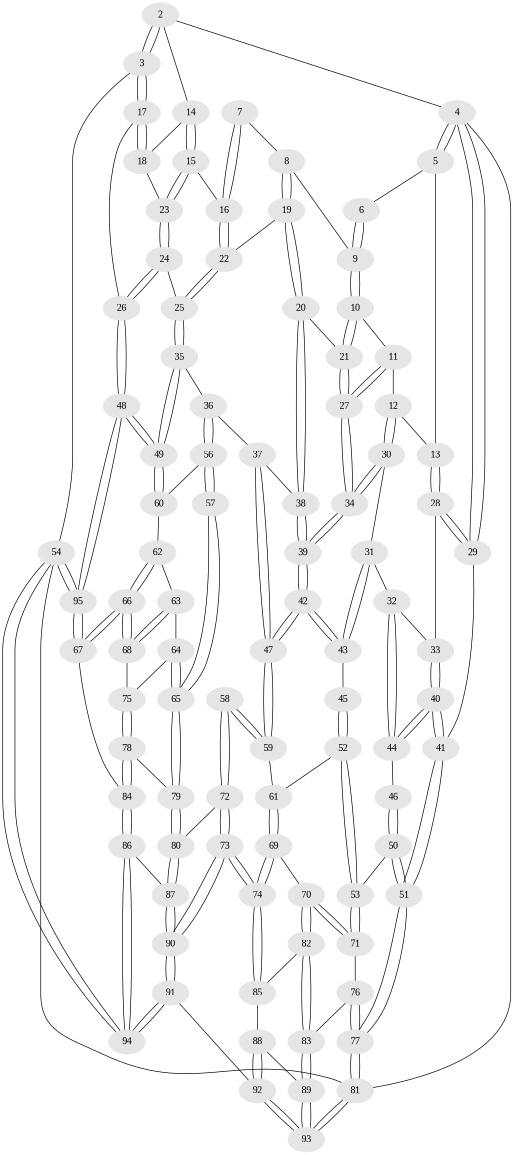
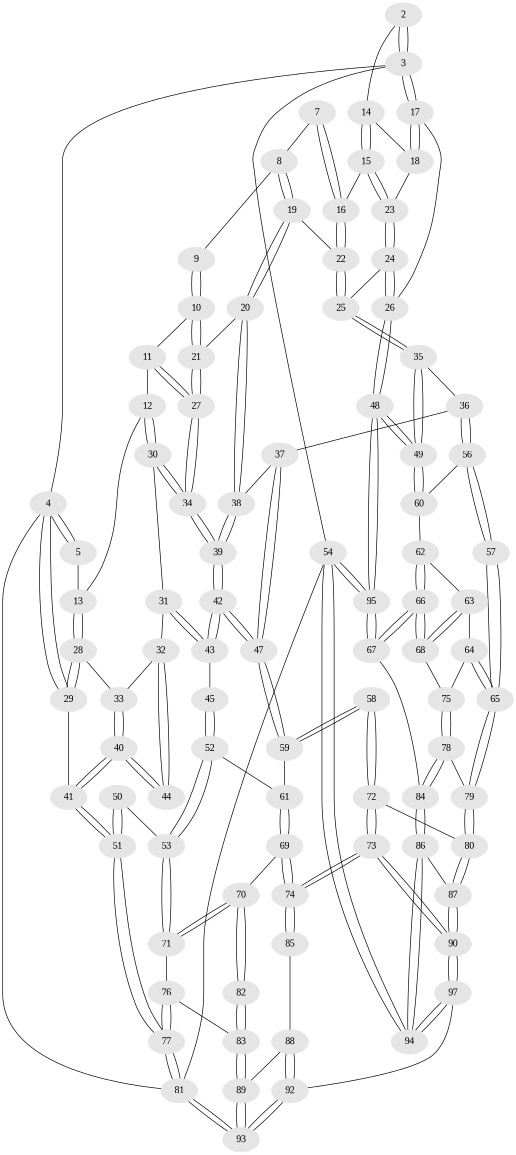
(309, 64) -> (66, 153)
(361, 211) -> none
(393, 797) -> none
(282, 968) -> none
(170, 993) -> (453, 993)
